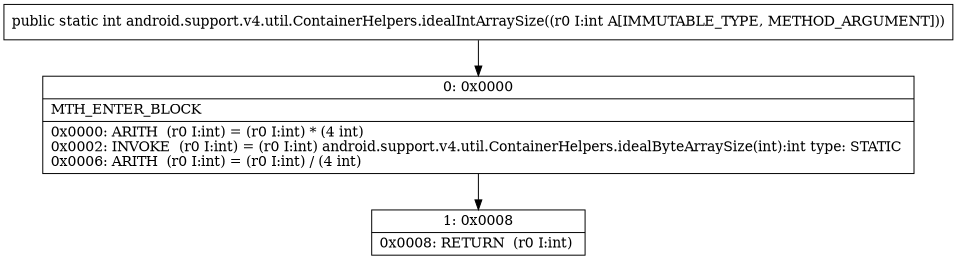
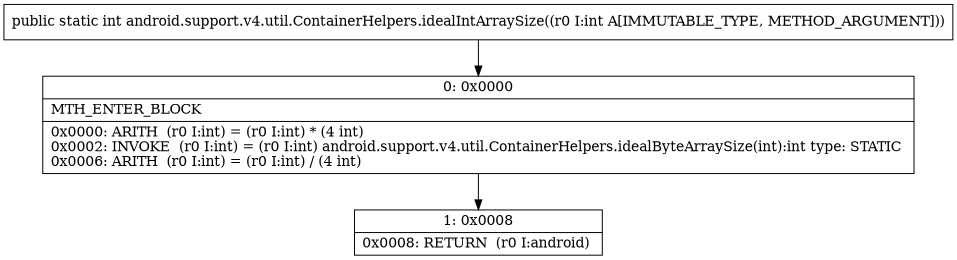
(478, 243) -> (478, 243)
